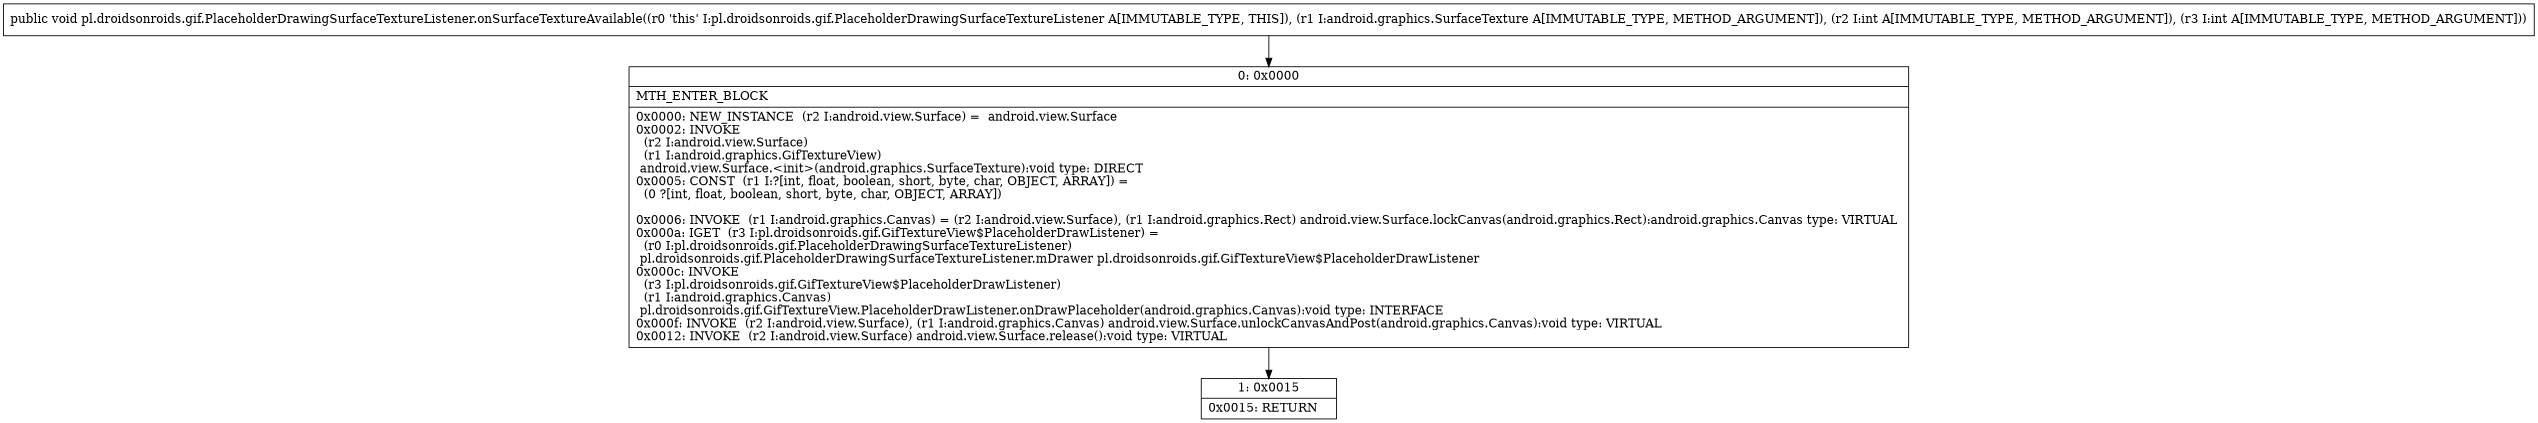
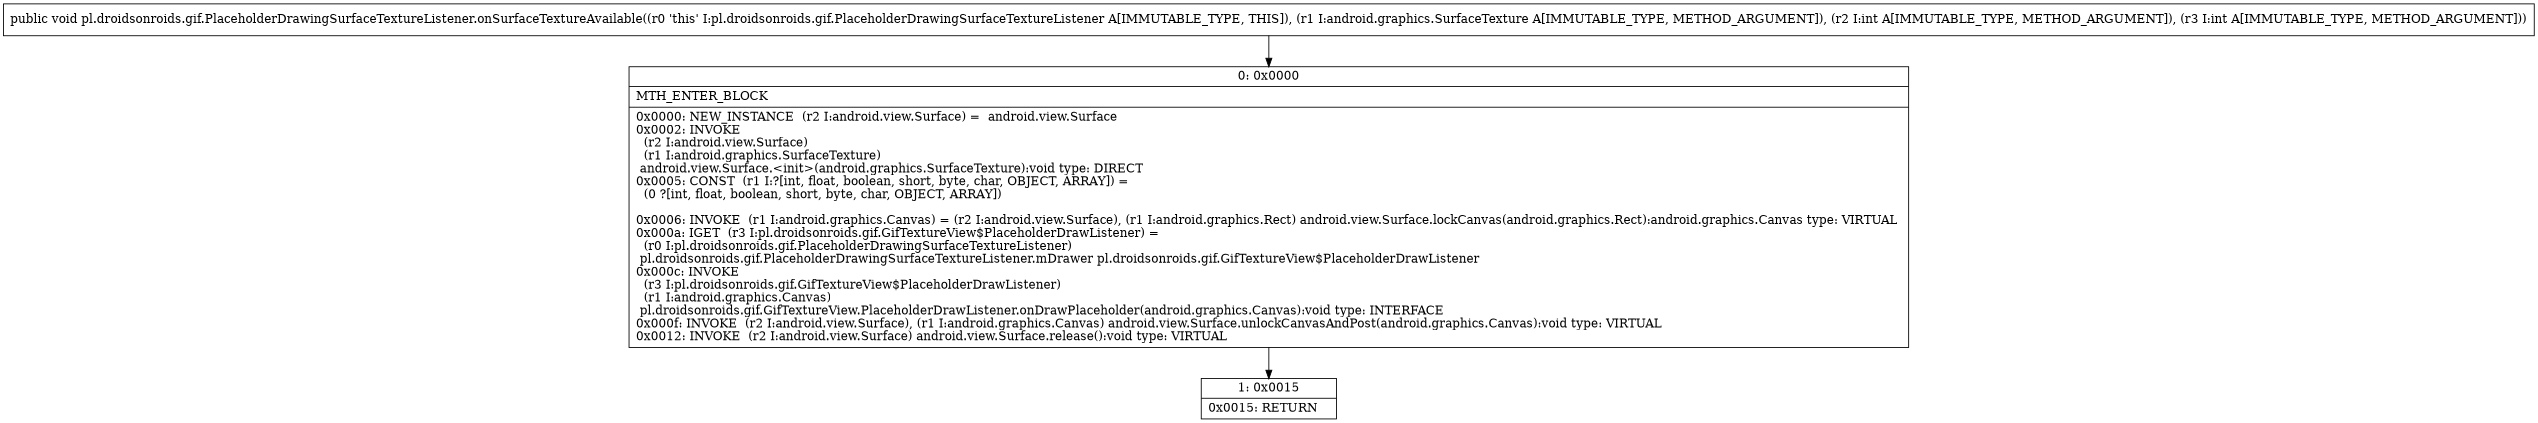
(759, 156) -> (759, 156)
